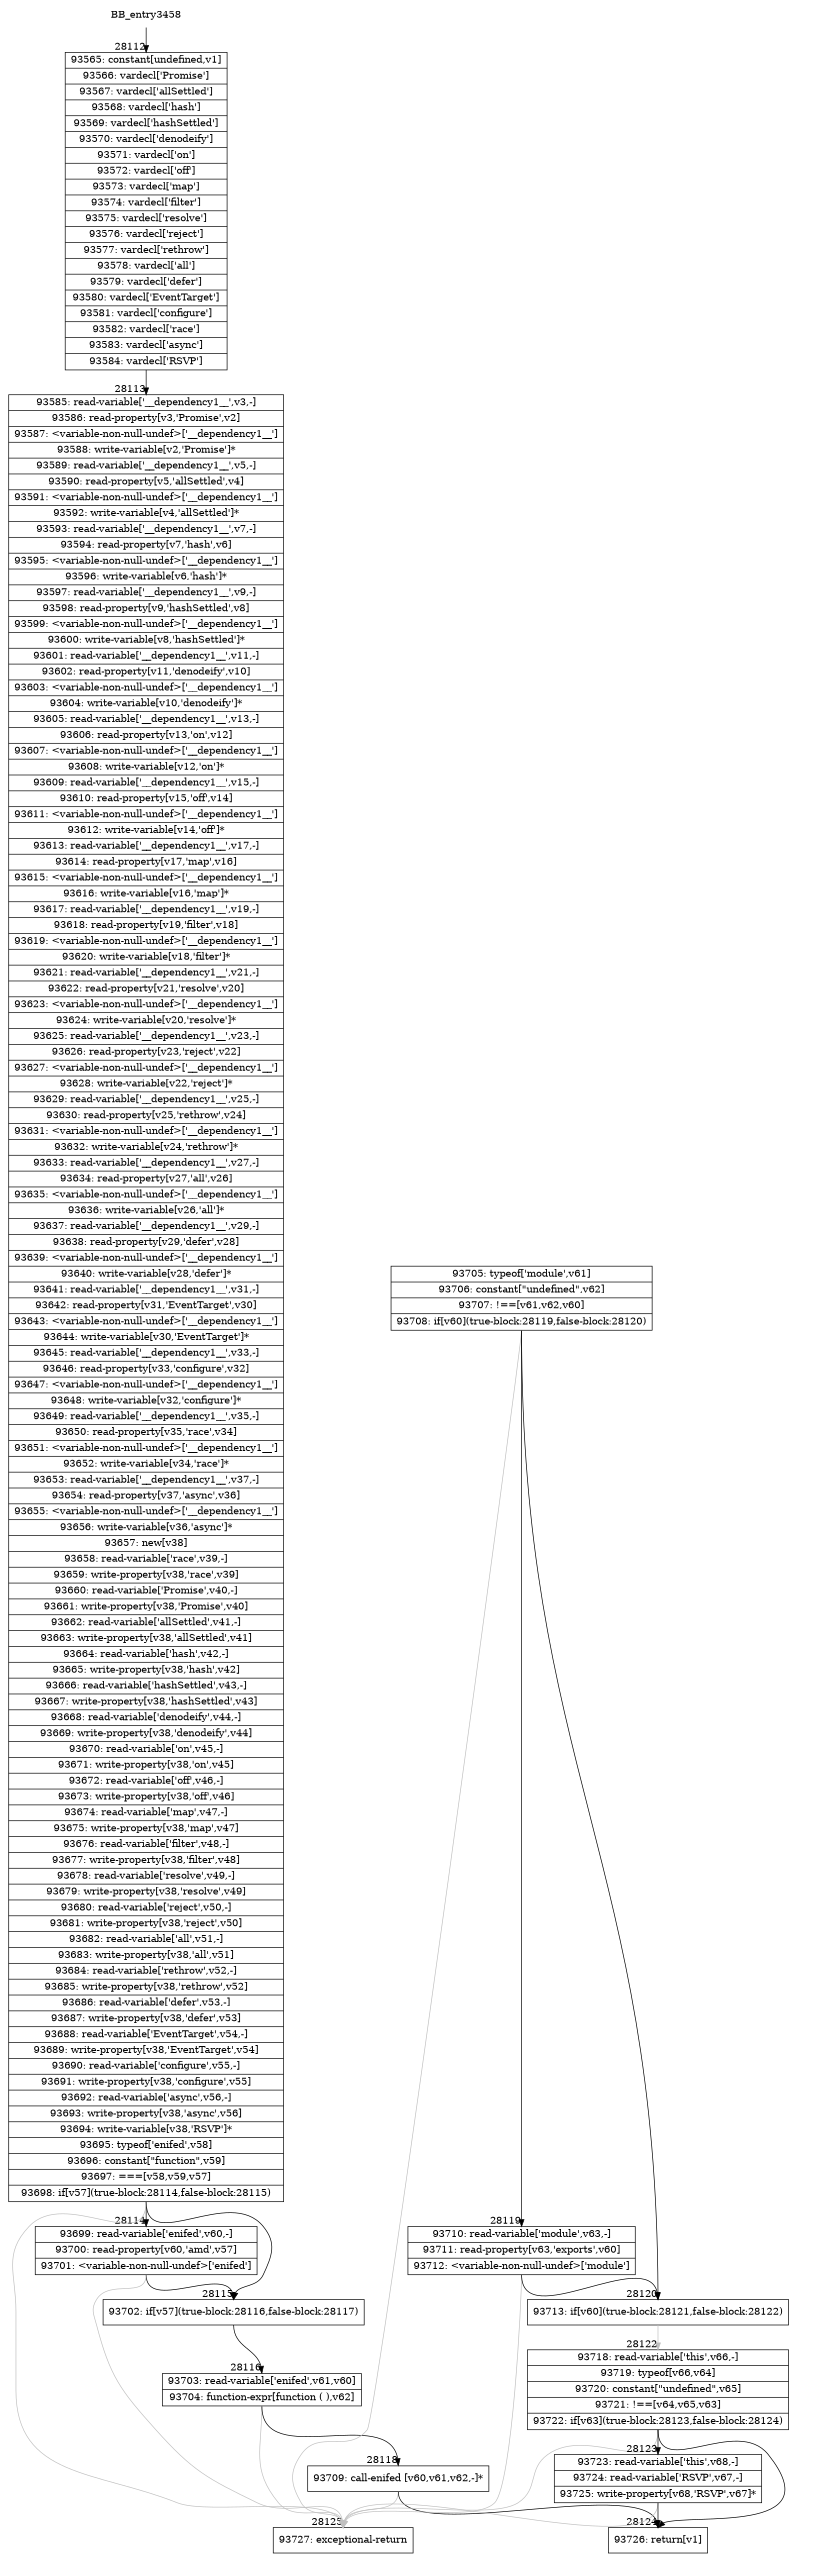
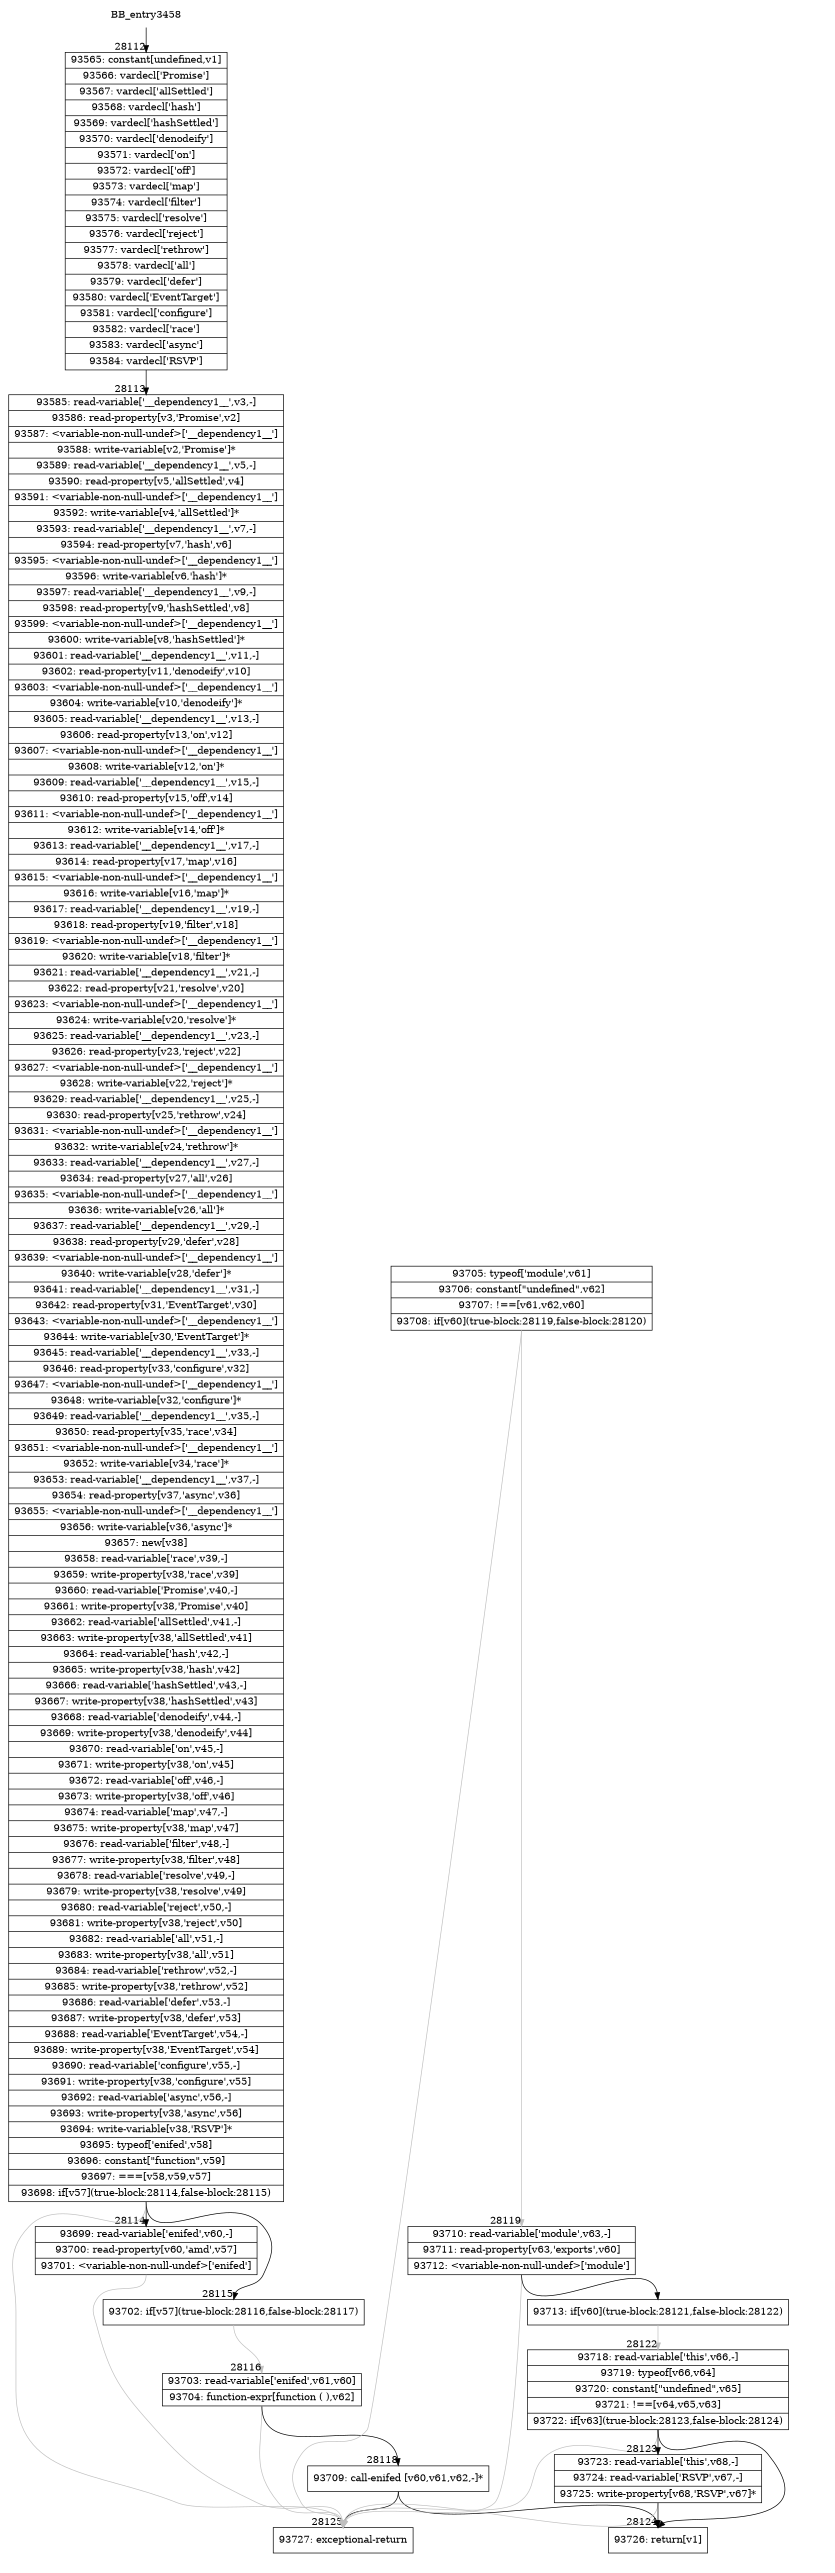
(522, 1775) -> (522, 1775)
(589, 1812) -> none
(187, 2288) -> none
(245, 2347) -> (245, 2347)
(374, 2509) -> (374, 2509)
